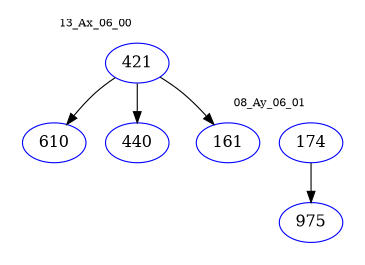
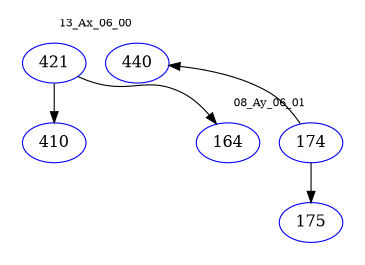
(137, 98) -> (247, 82)
(54, 143) -> (54, 143)
(228, 143) -> (228, 143)
(311, 222) -> (311, 222)
